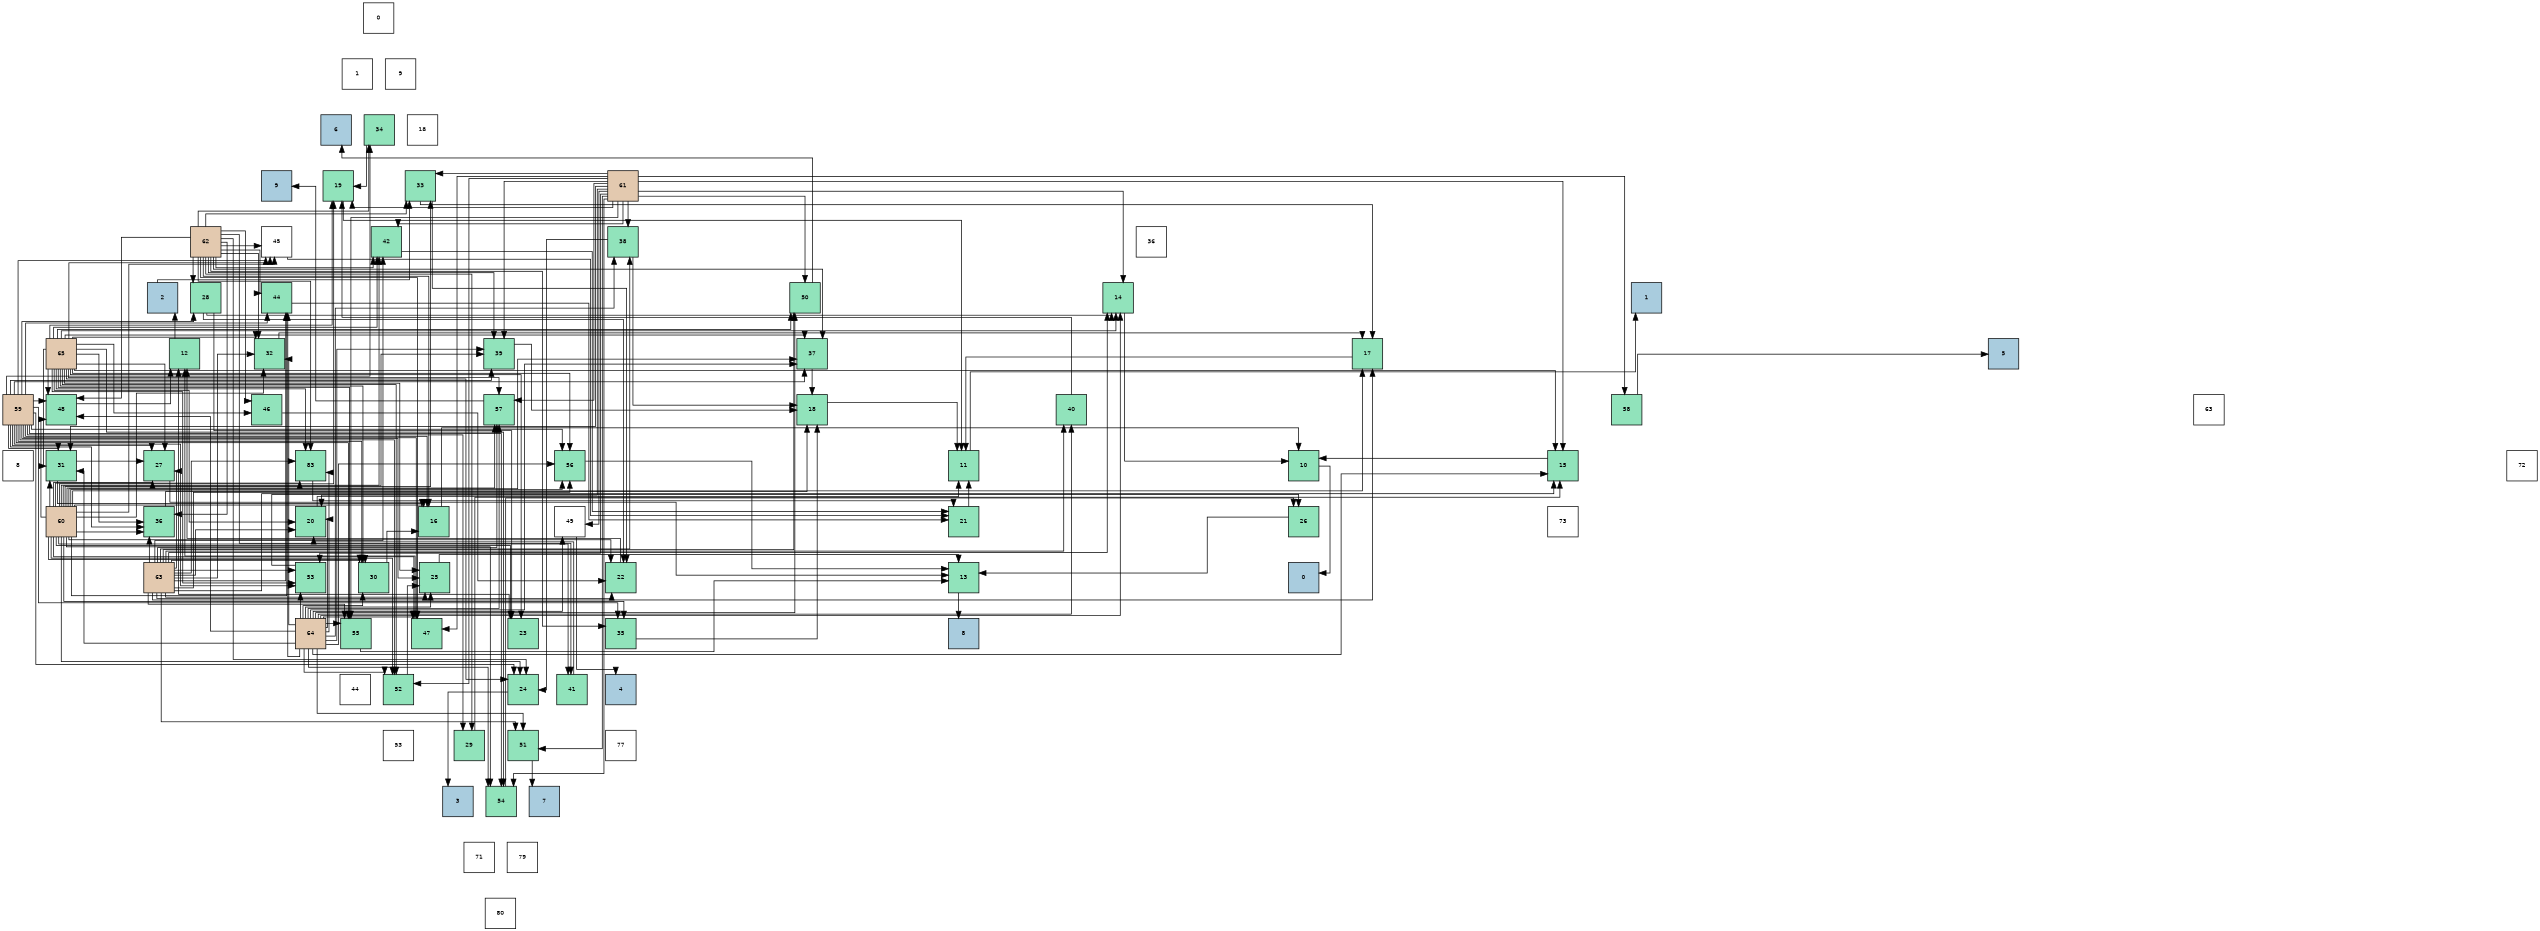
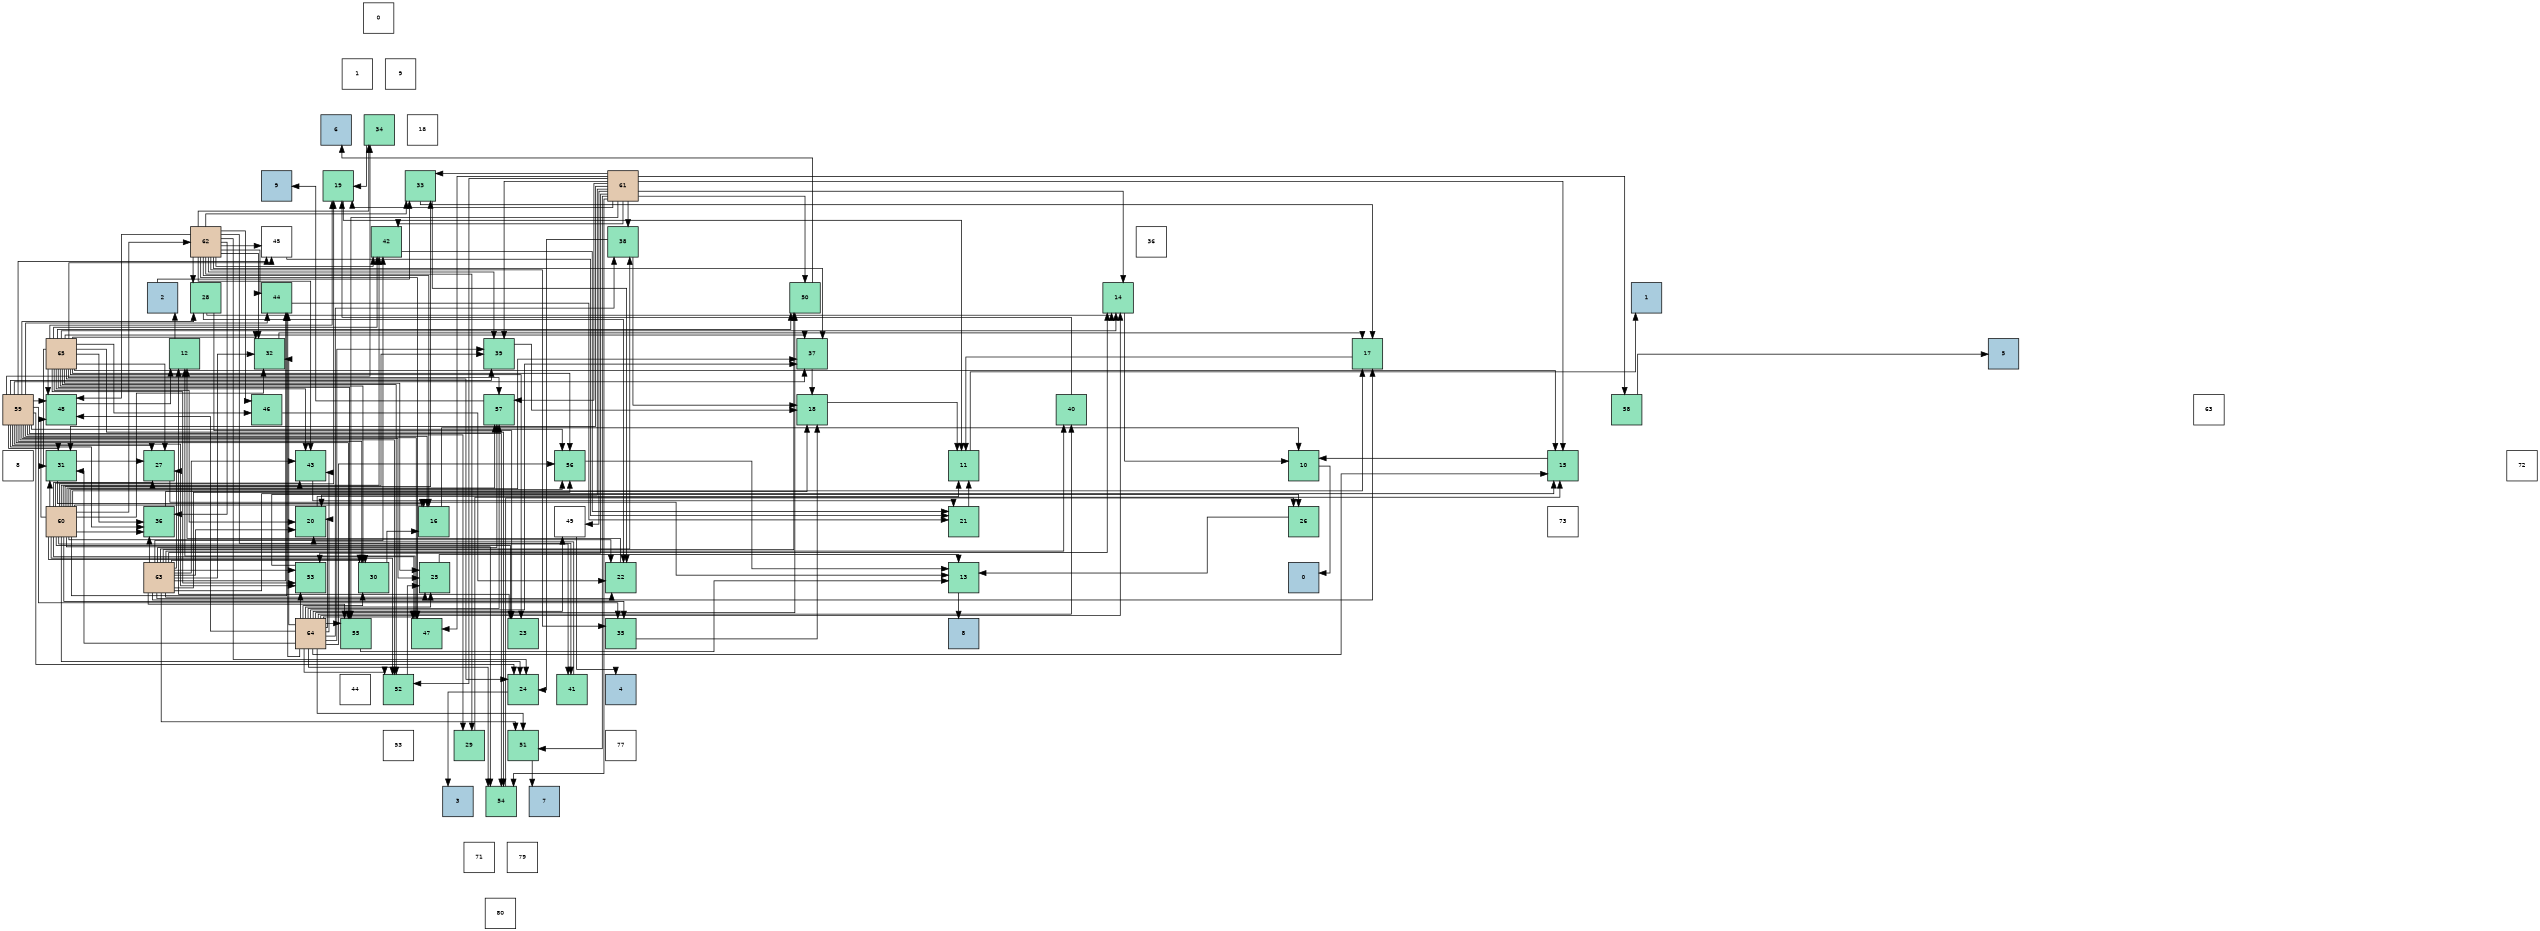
(129, 352) -> (129, 348)
(311, 466) -> (311, 466)
